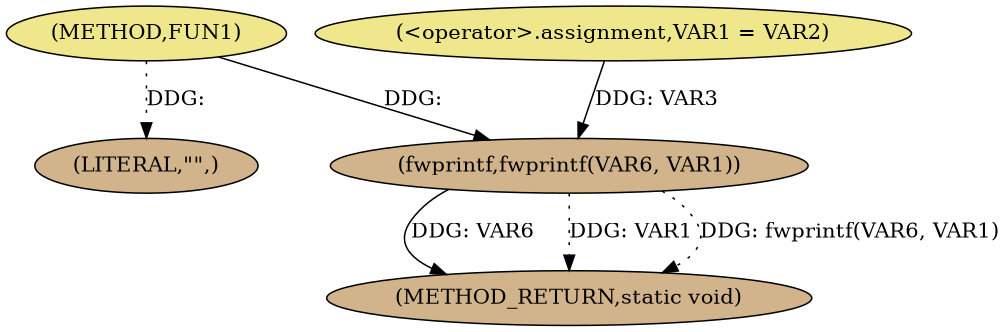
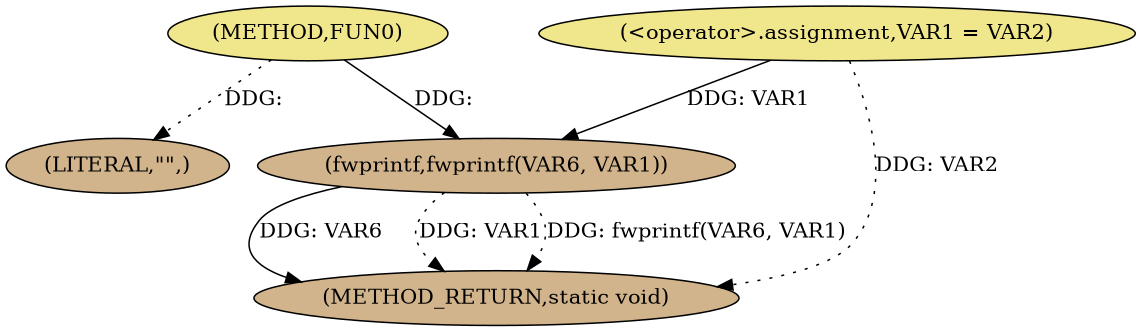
(146, 33) -> (308, 33)
(657, 100) -> (749, 100)
none -> (868, 216)
